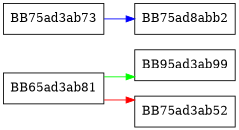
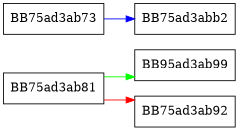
(185, 19) -> (185, 19)
(54, 88) -> (54, 88)
(185, 112) -> (185, 112)
